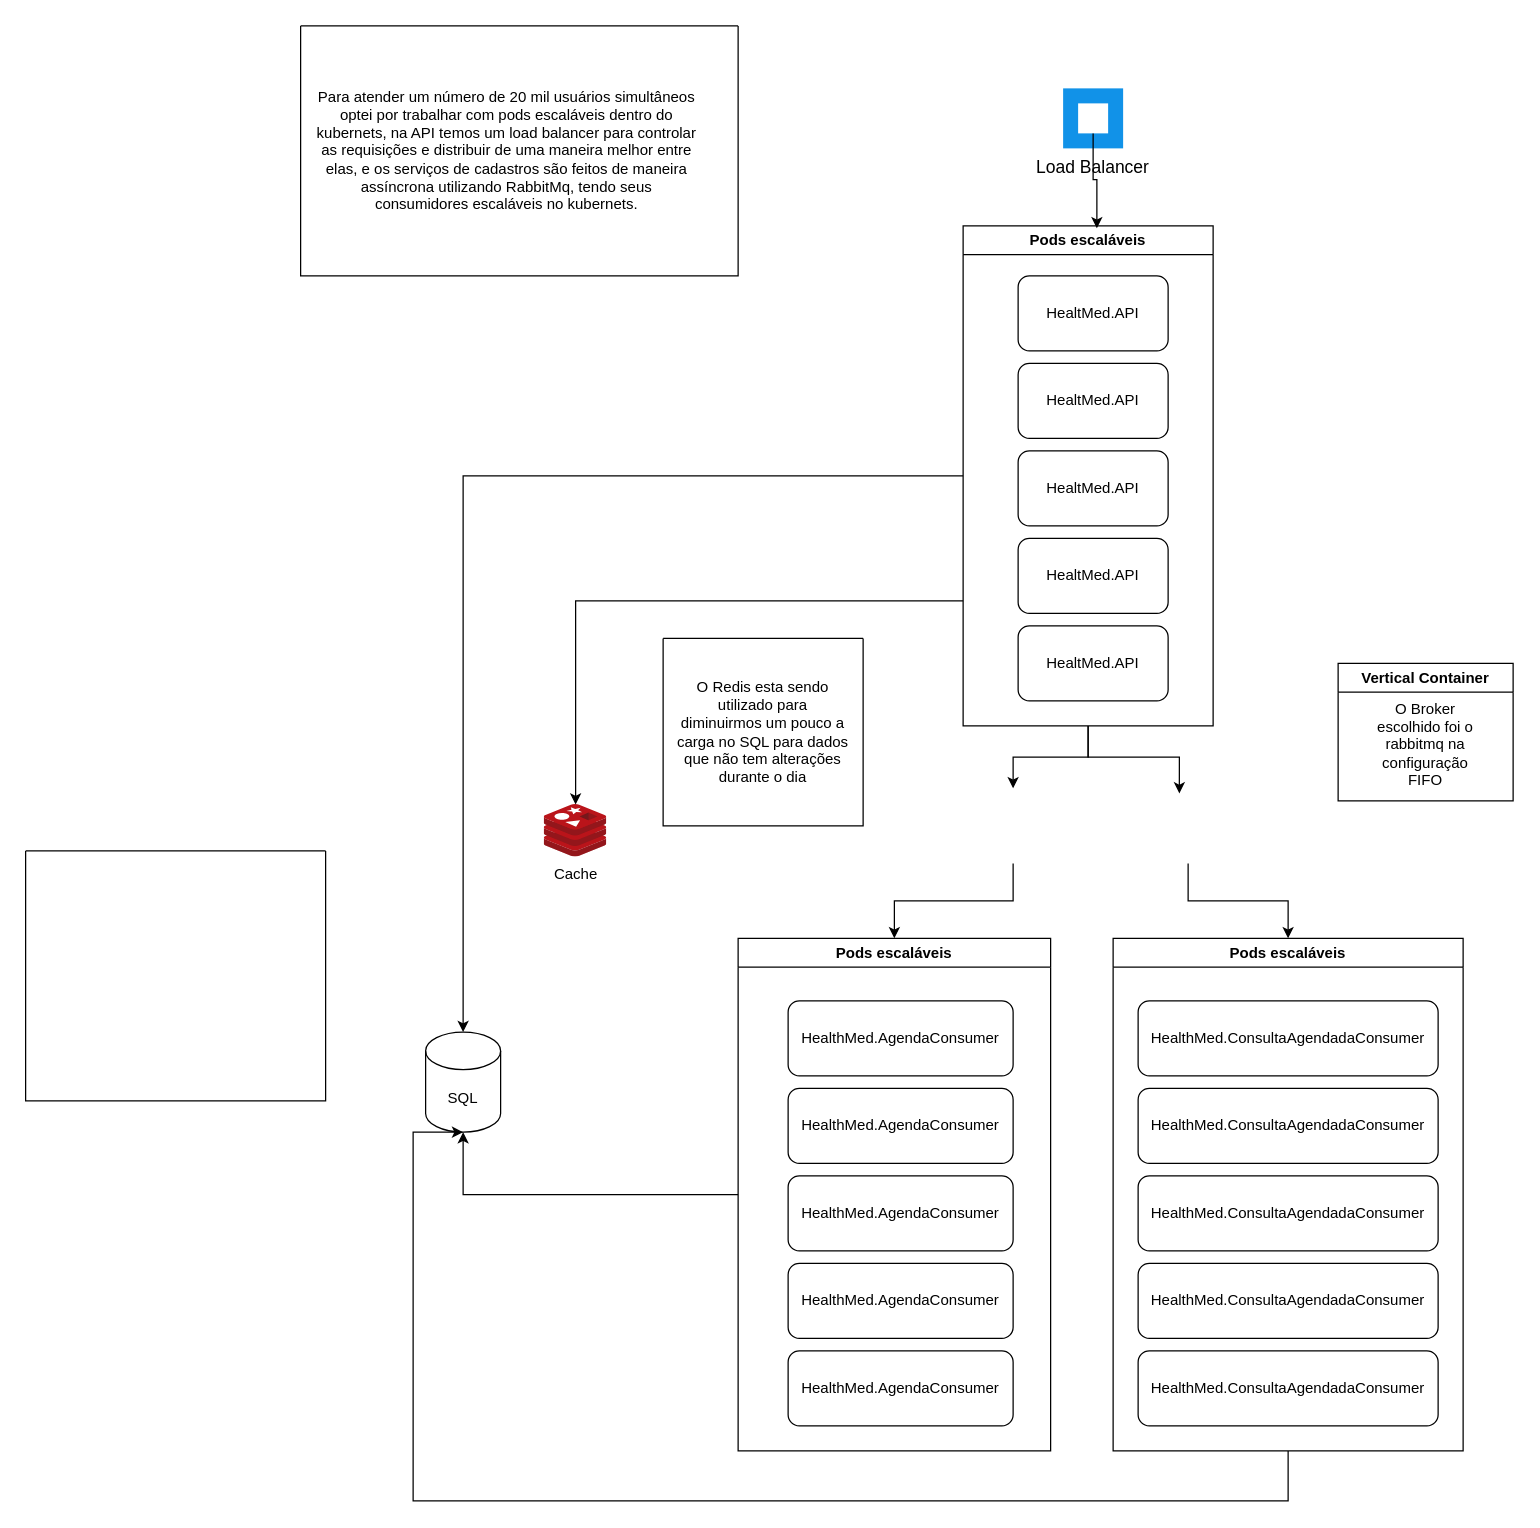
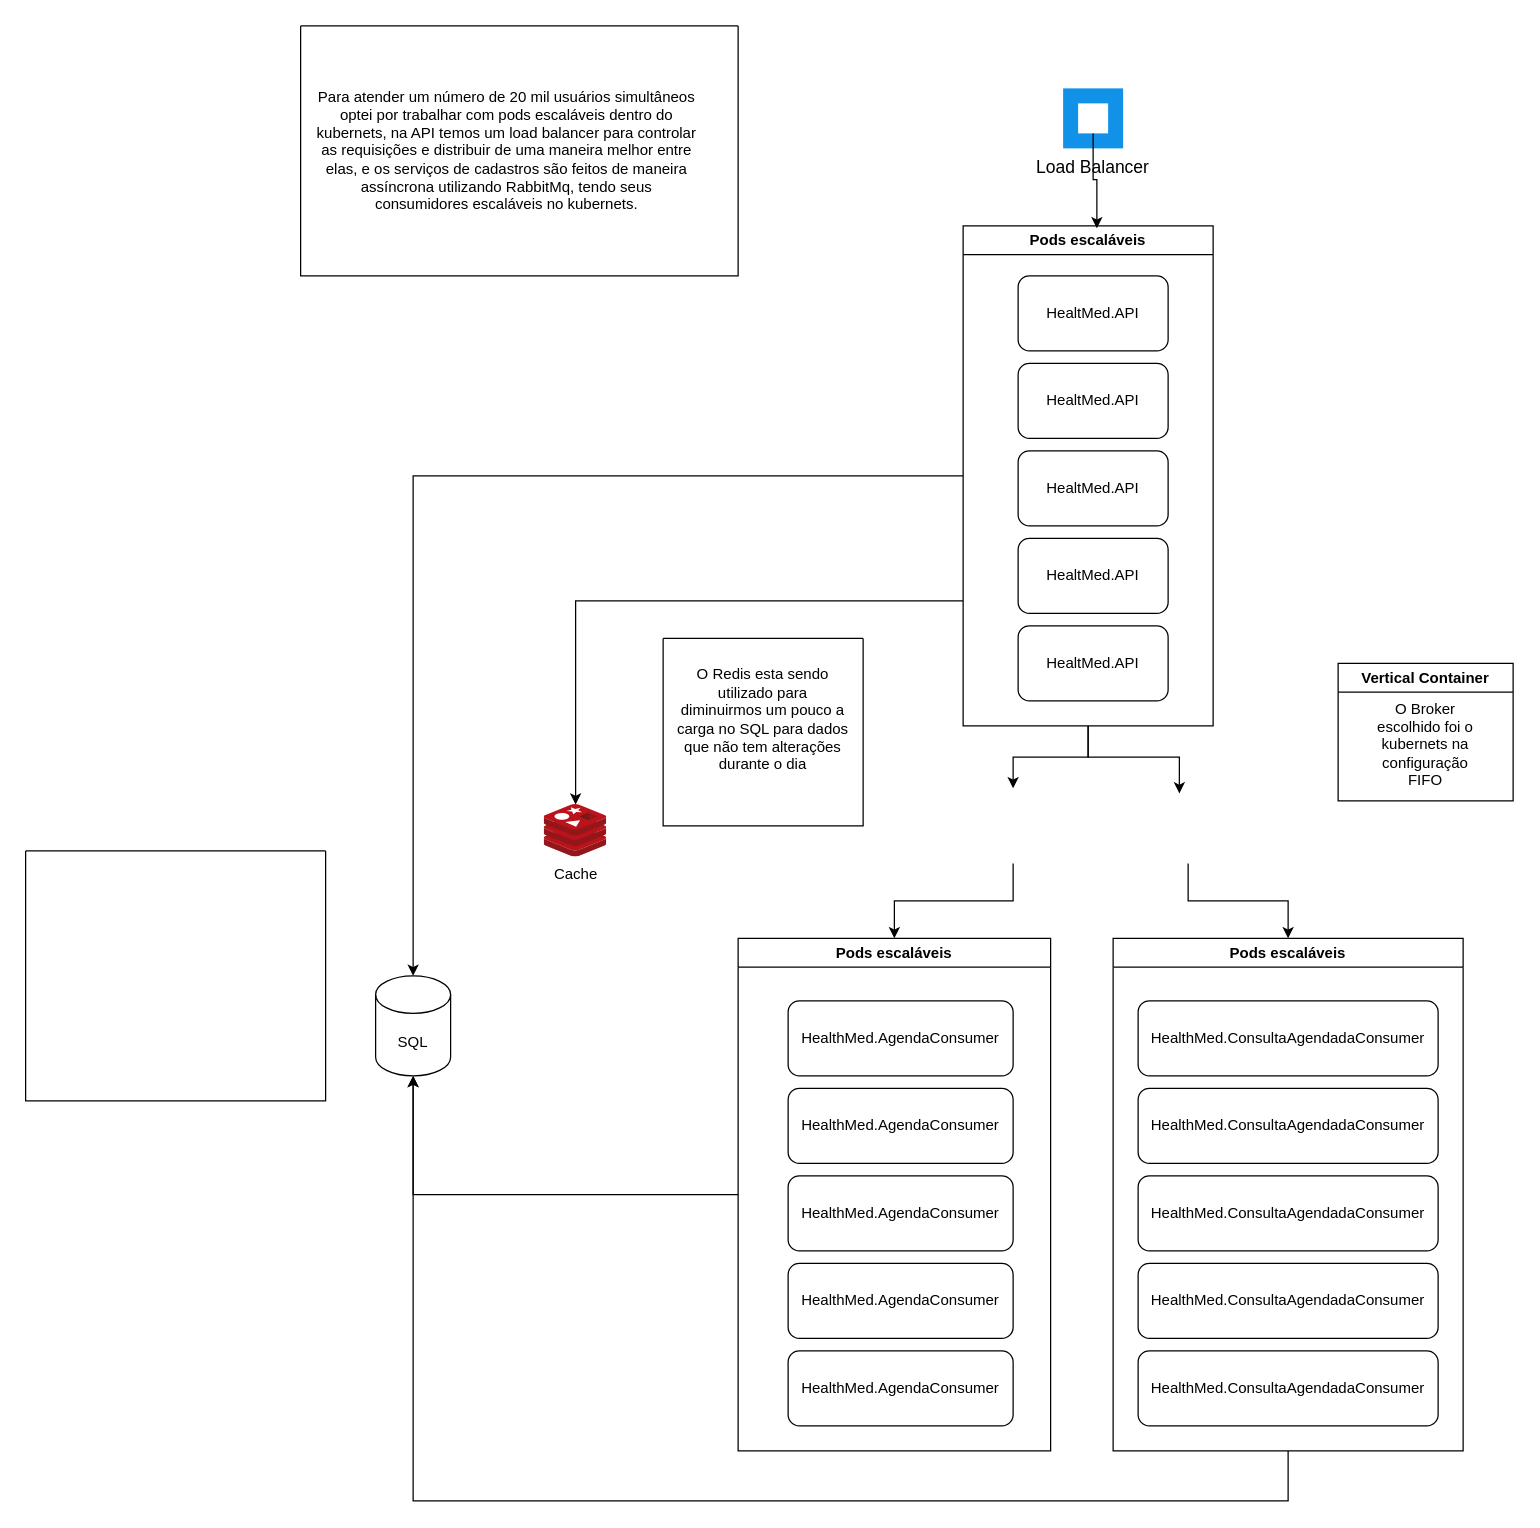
(763, 732) -> (763, 719)
(1426, 744) -> (1426, 744)
(463, 1082) -> (413, 1026)
